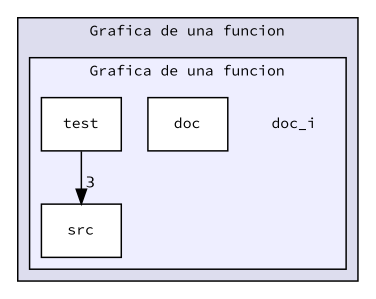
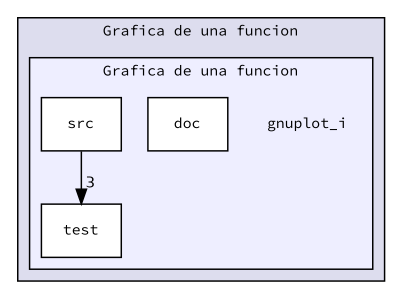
(294, 124) -> (308, 124)
(81, 170) -> (81, 170)
